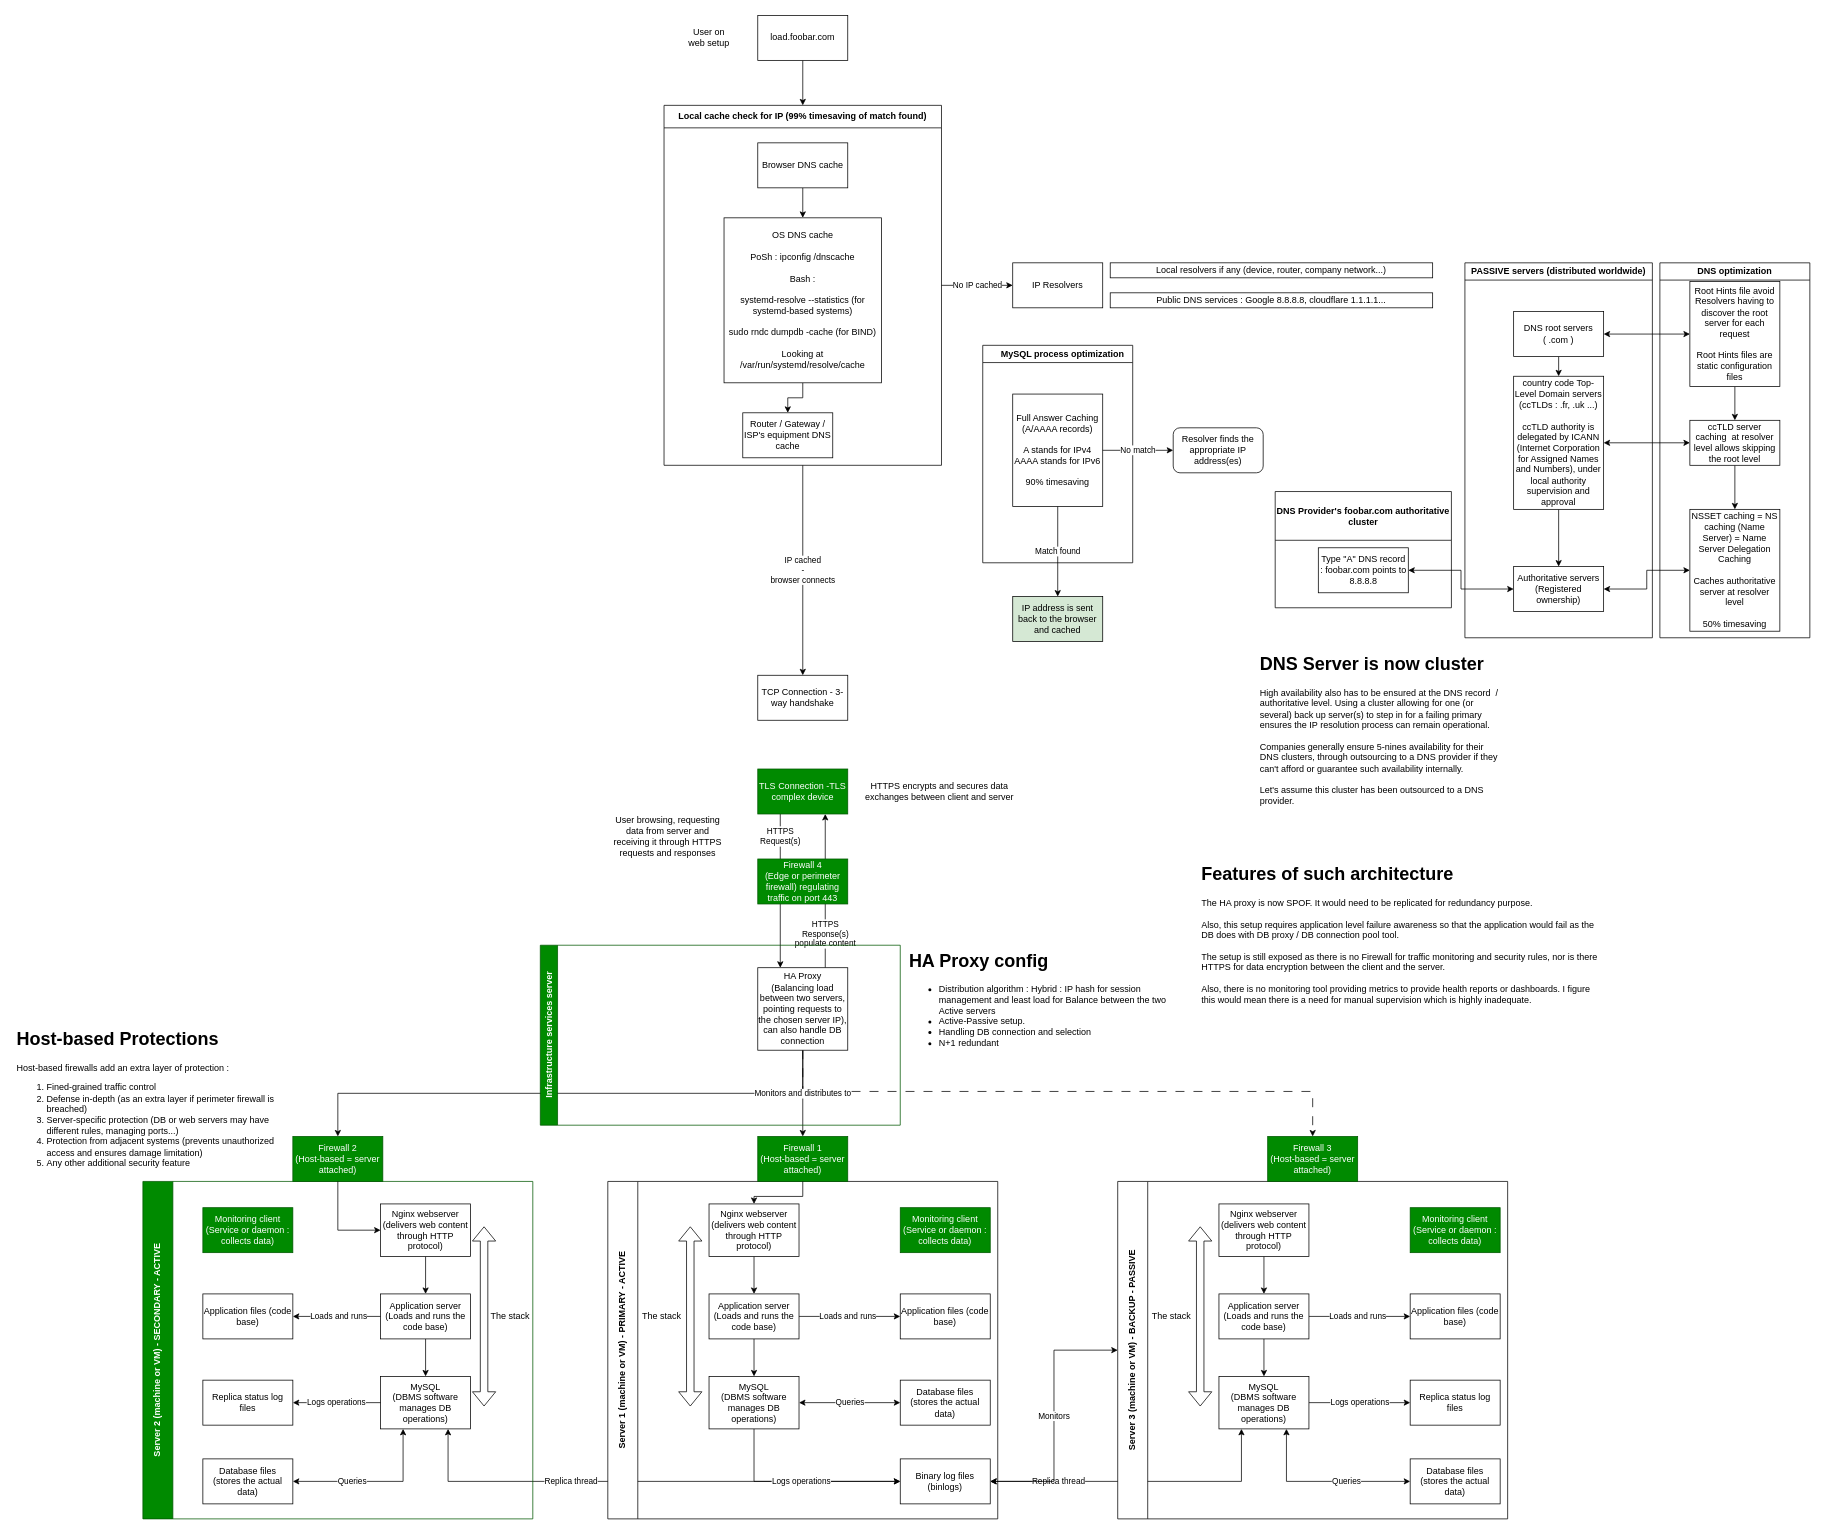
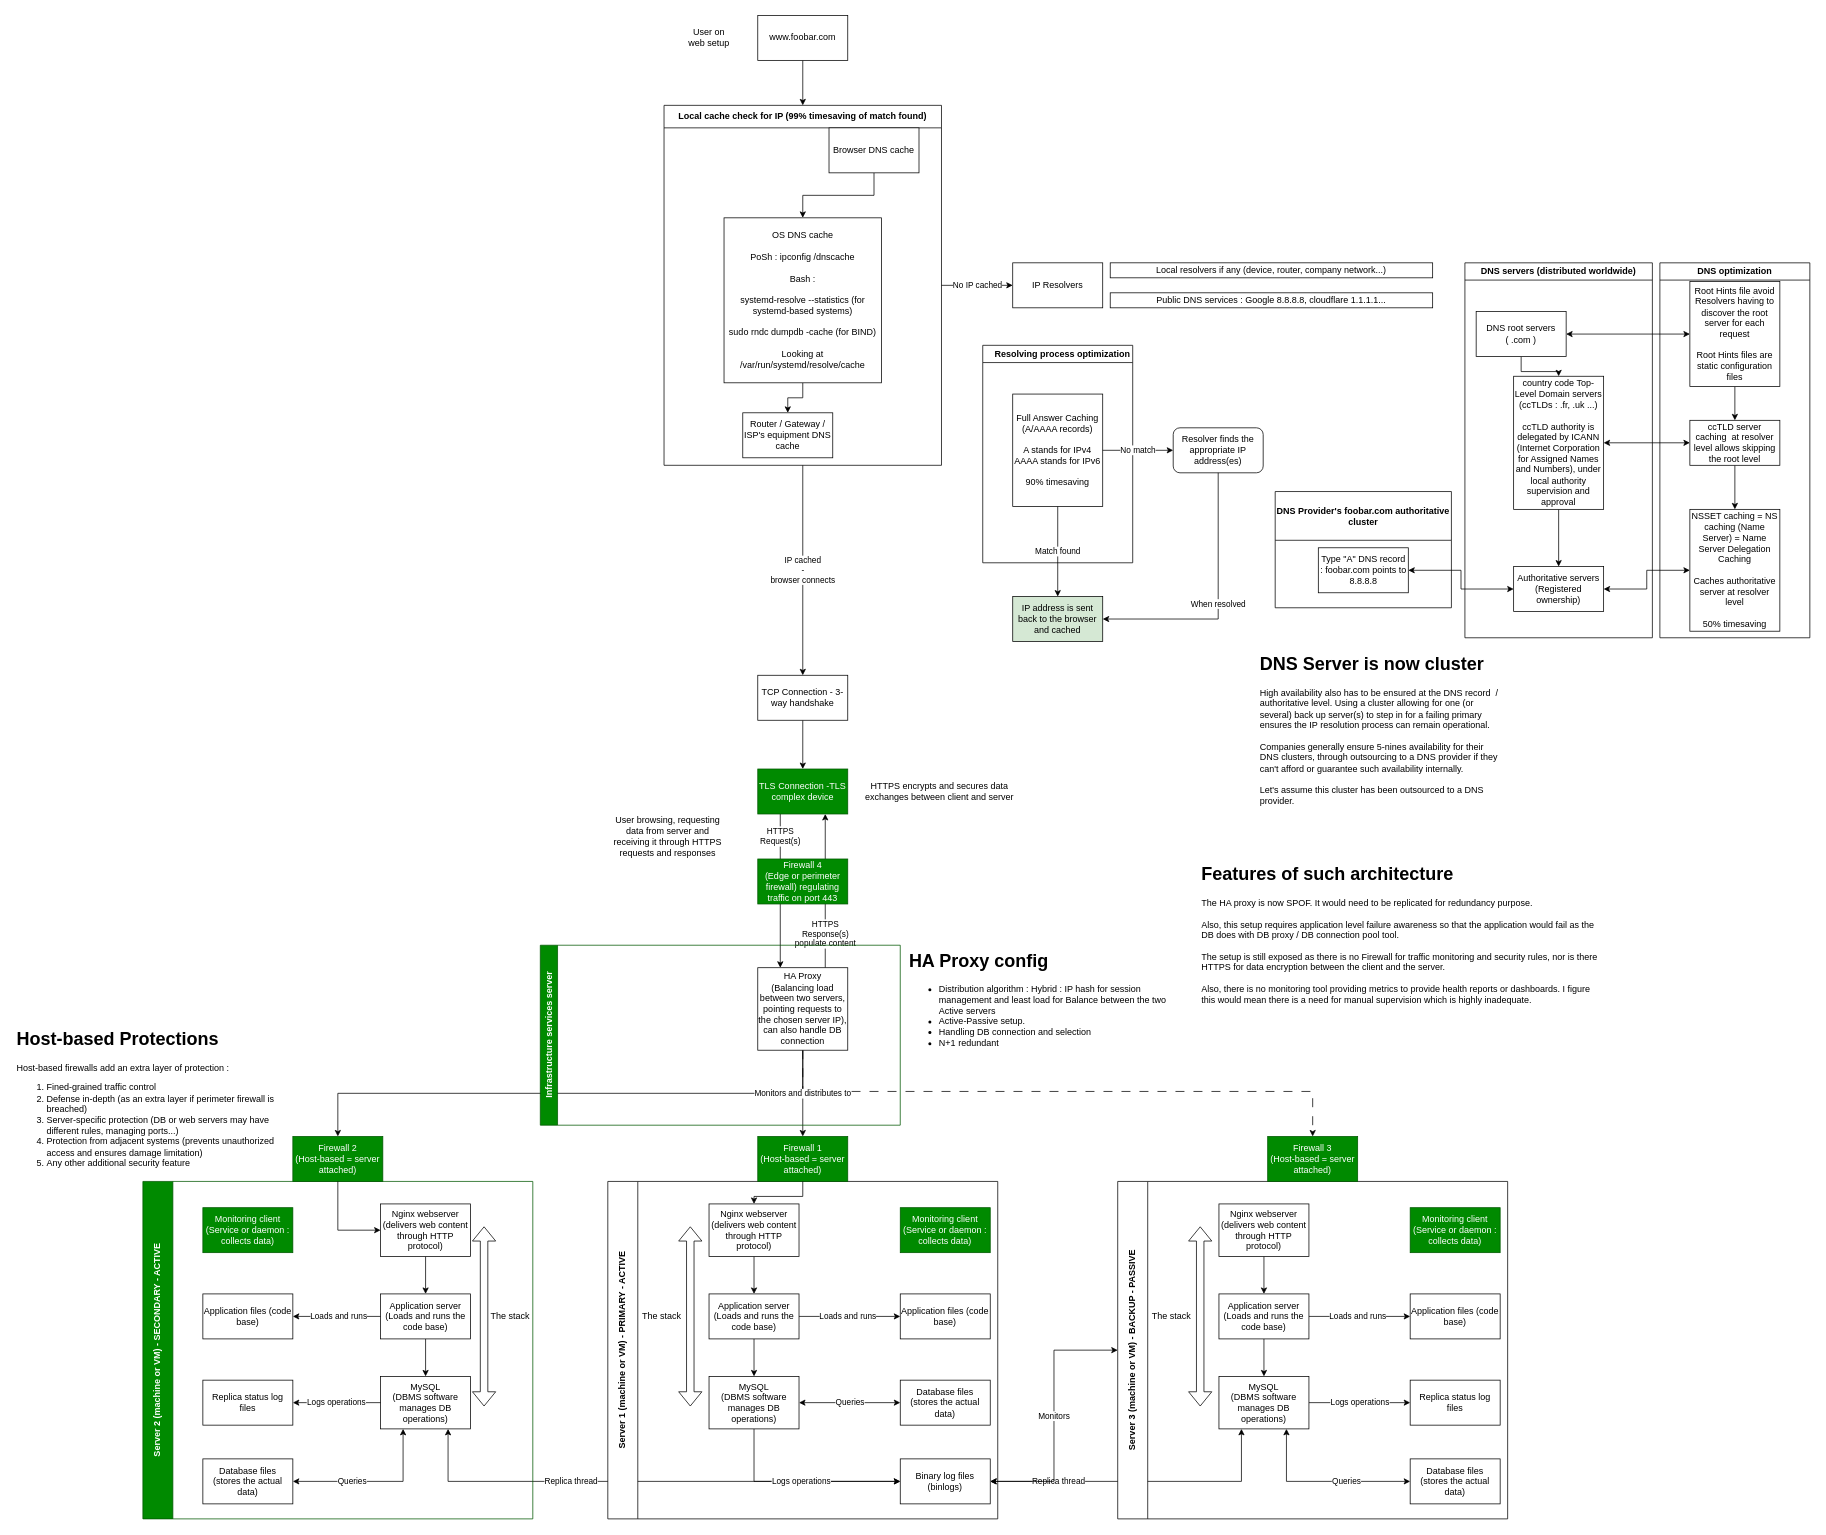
(803, 38) -> (803, 38)
(803, 165) -> (874, 150)
(1559, 272) -> (1559, 272)
(1559, 334) -> (1521, 334)
(1058, 354) -> (1058, 354)
none -> (1218, 547)
none -> (803, 742)
